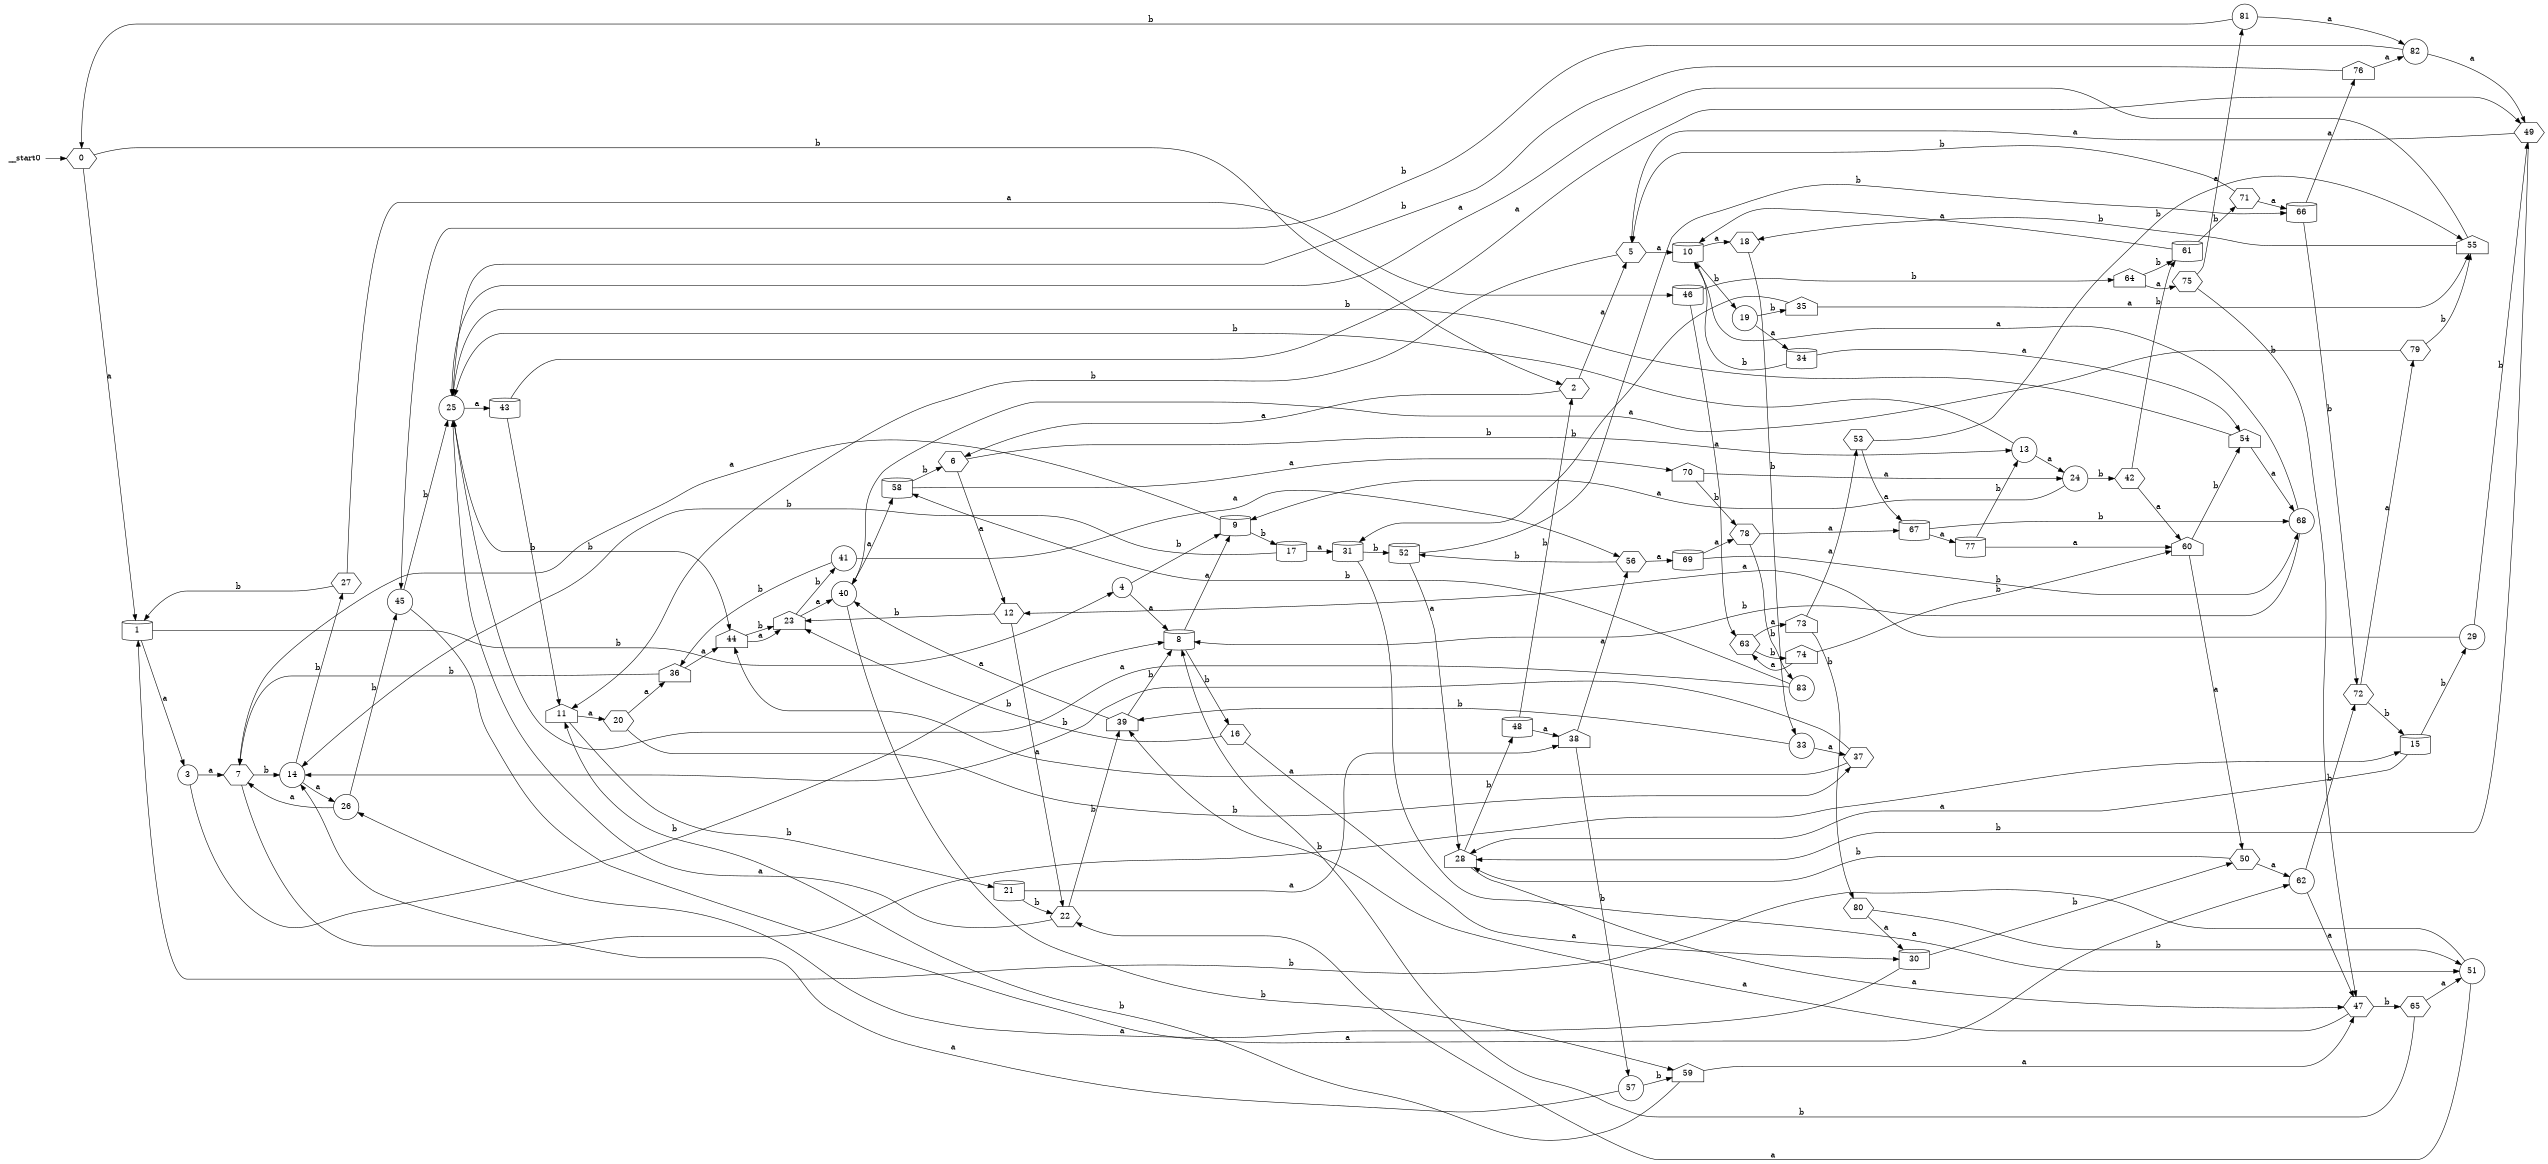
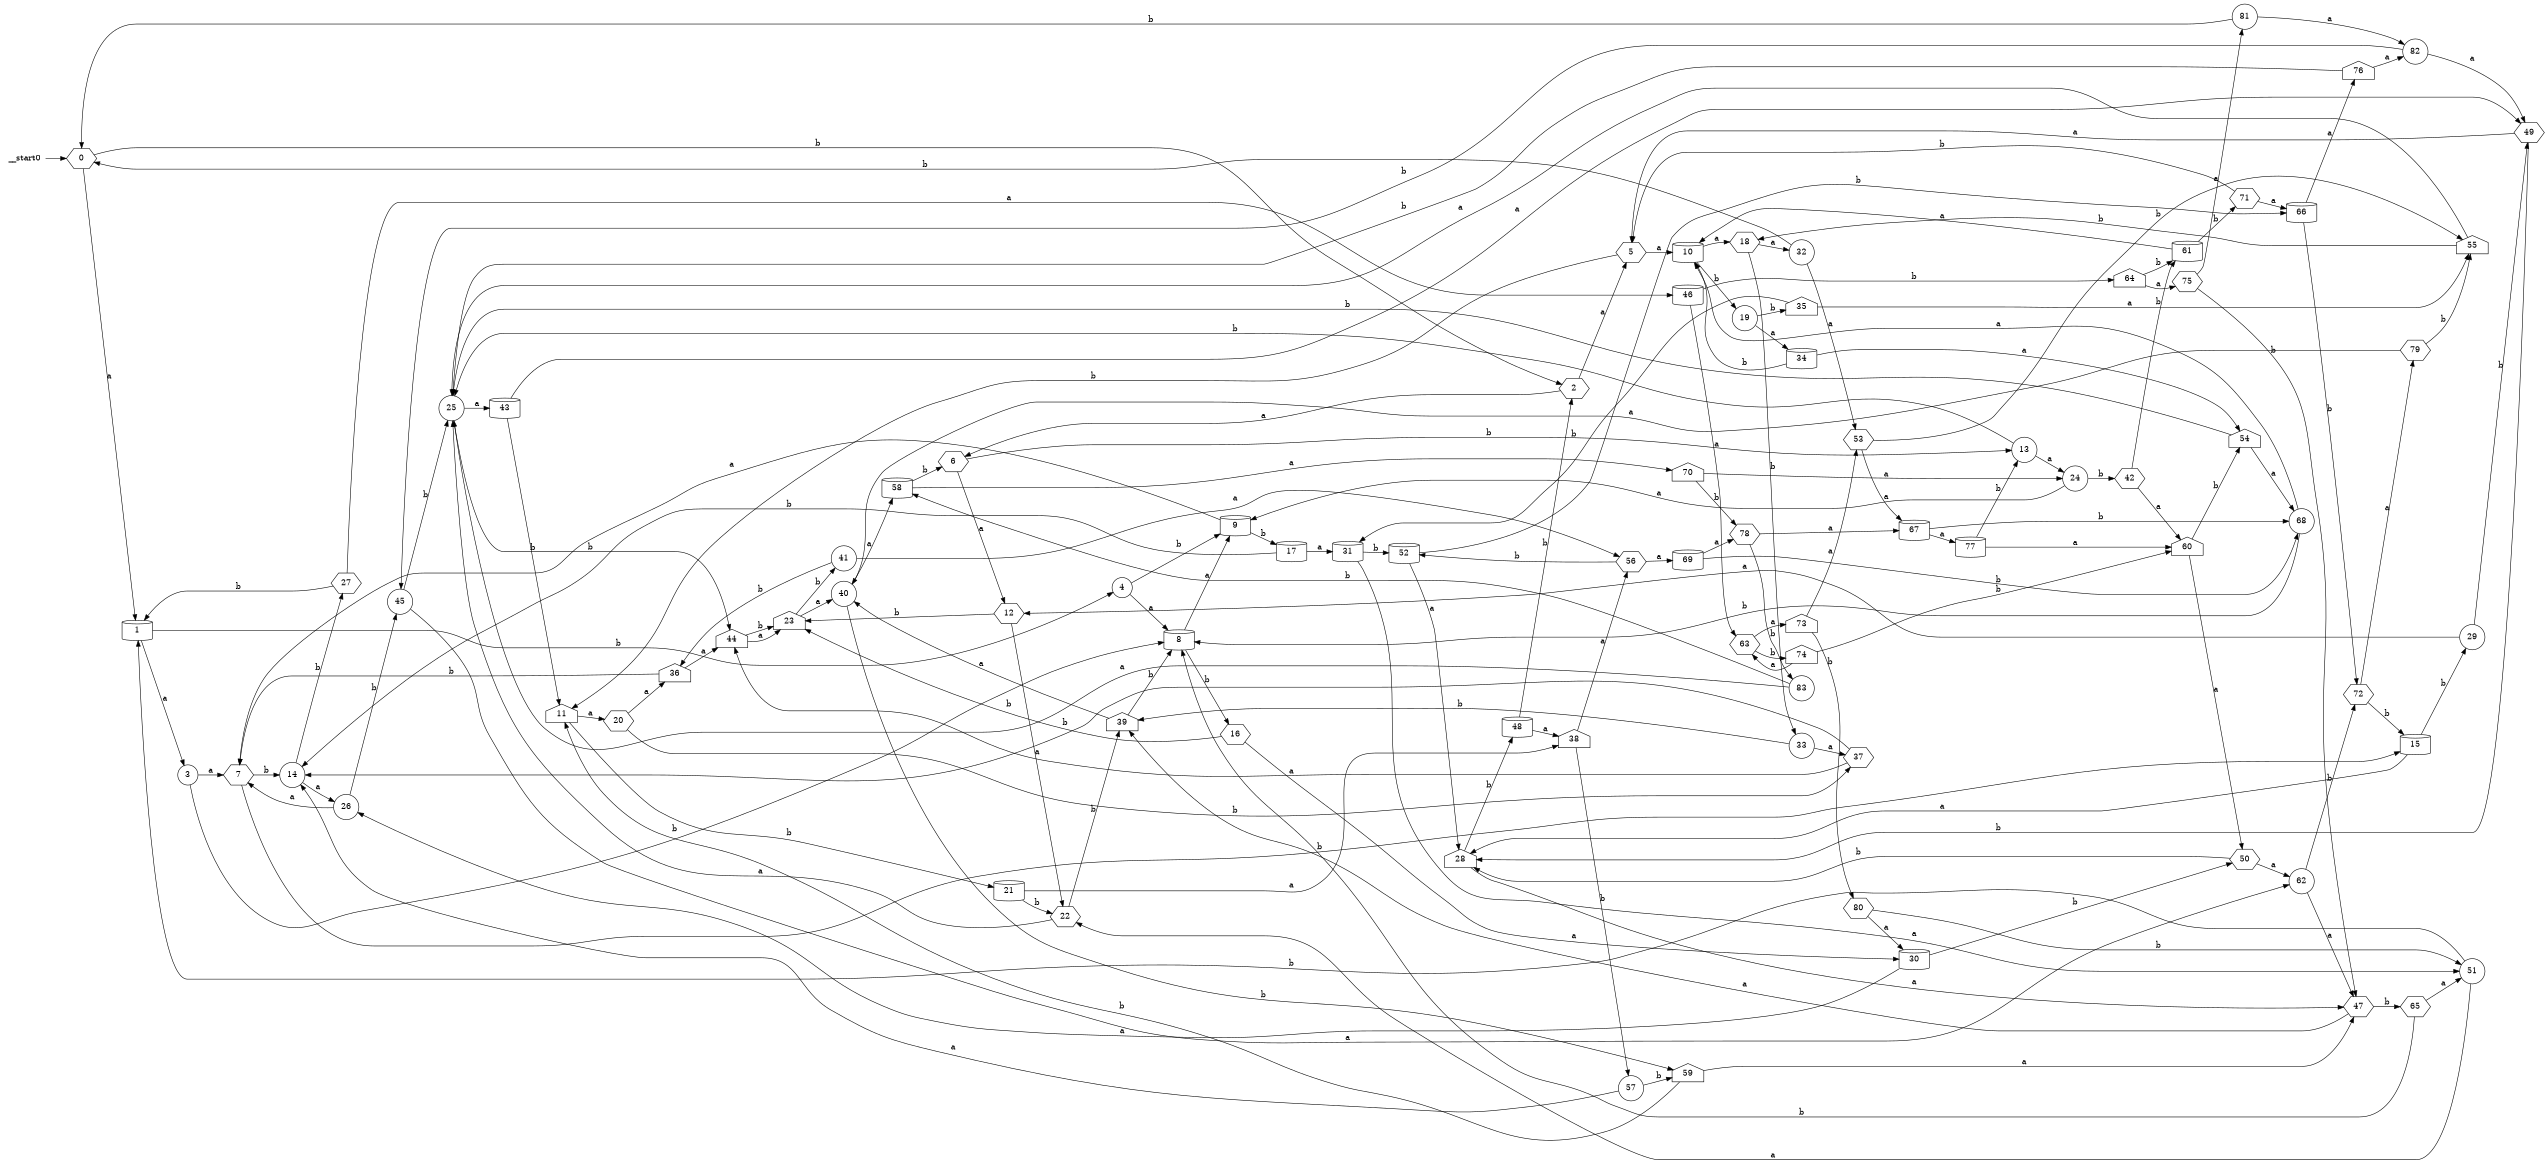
none -> (1802, 252)
